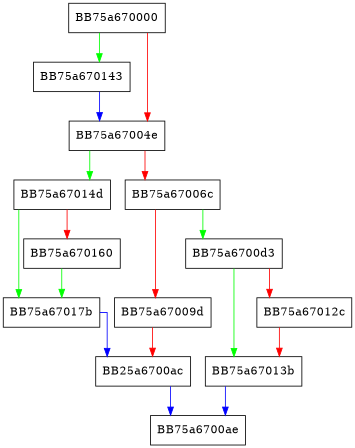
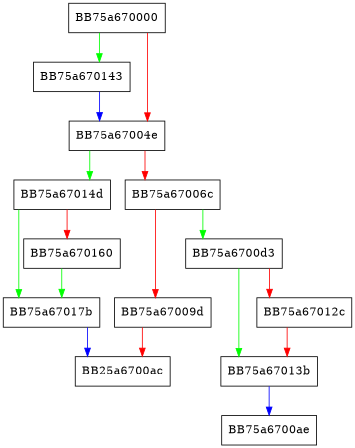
(171, 397) -> none
